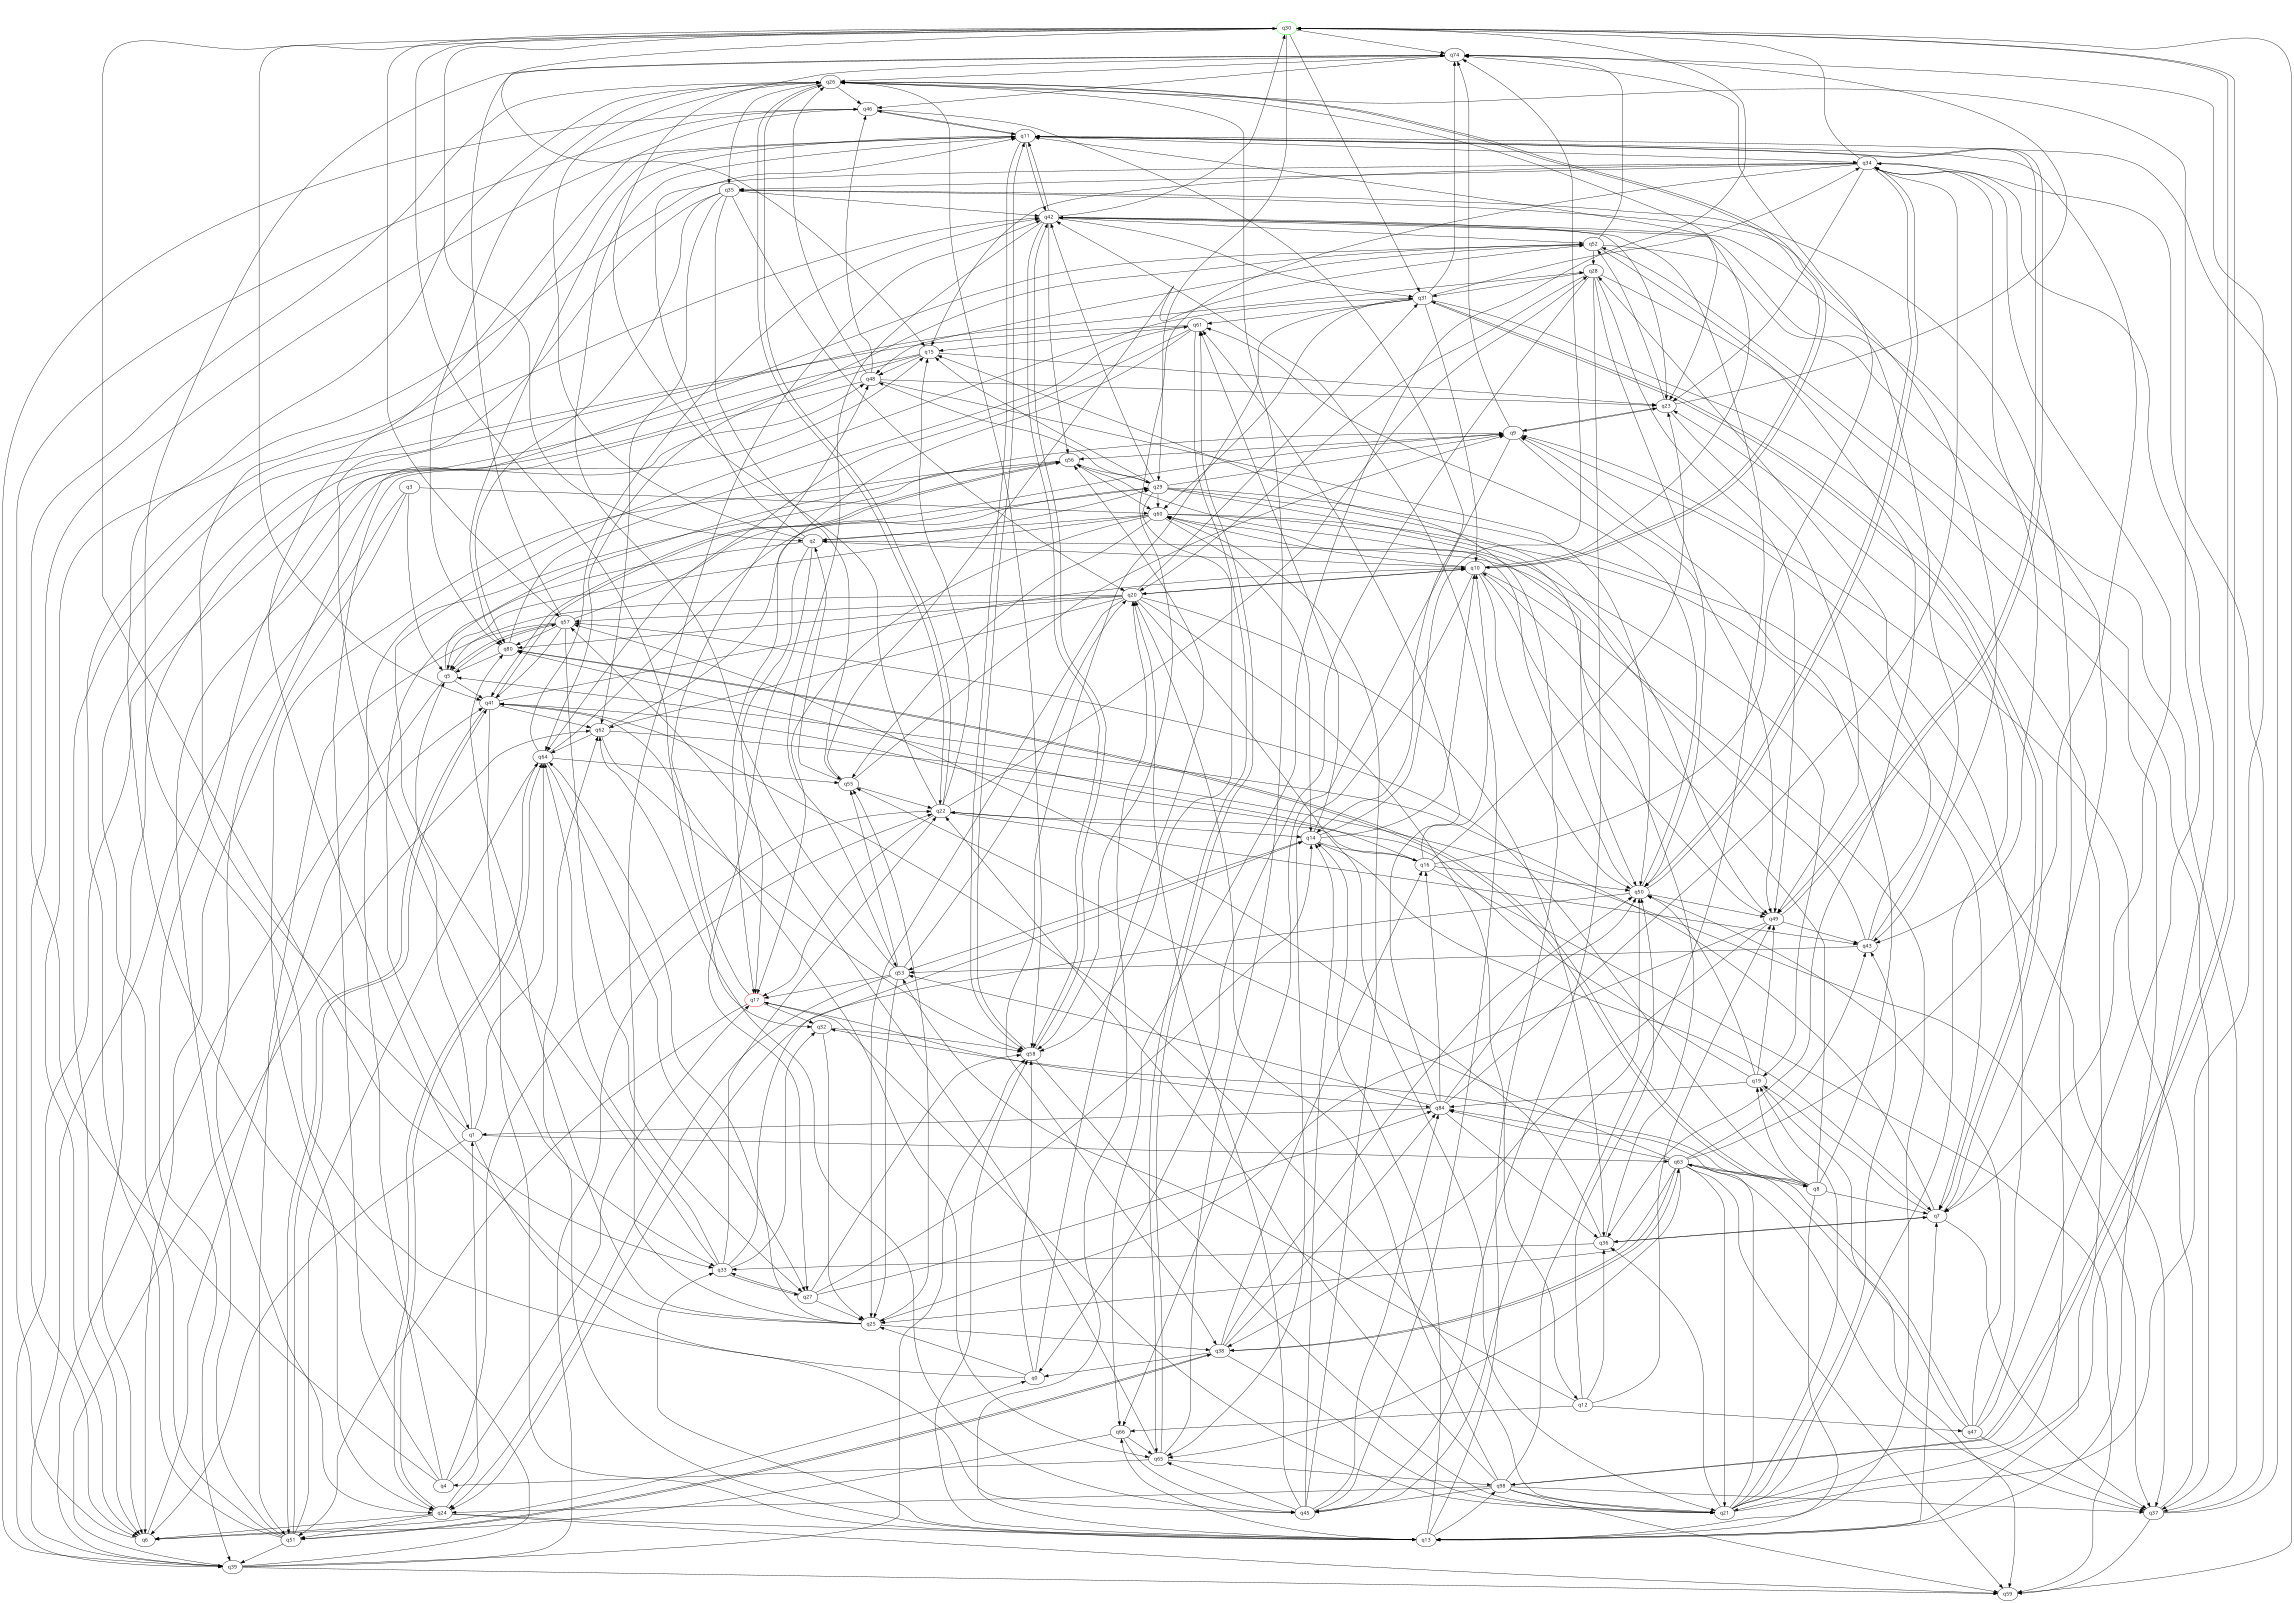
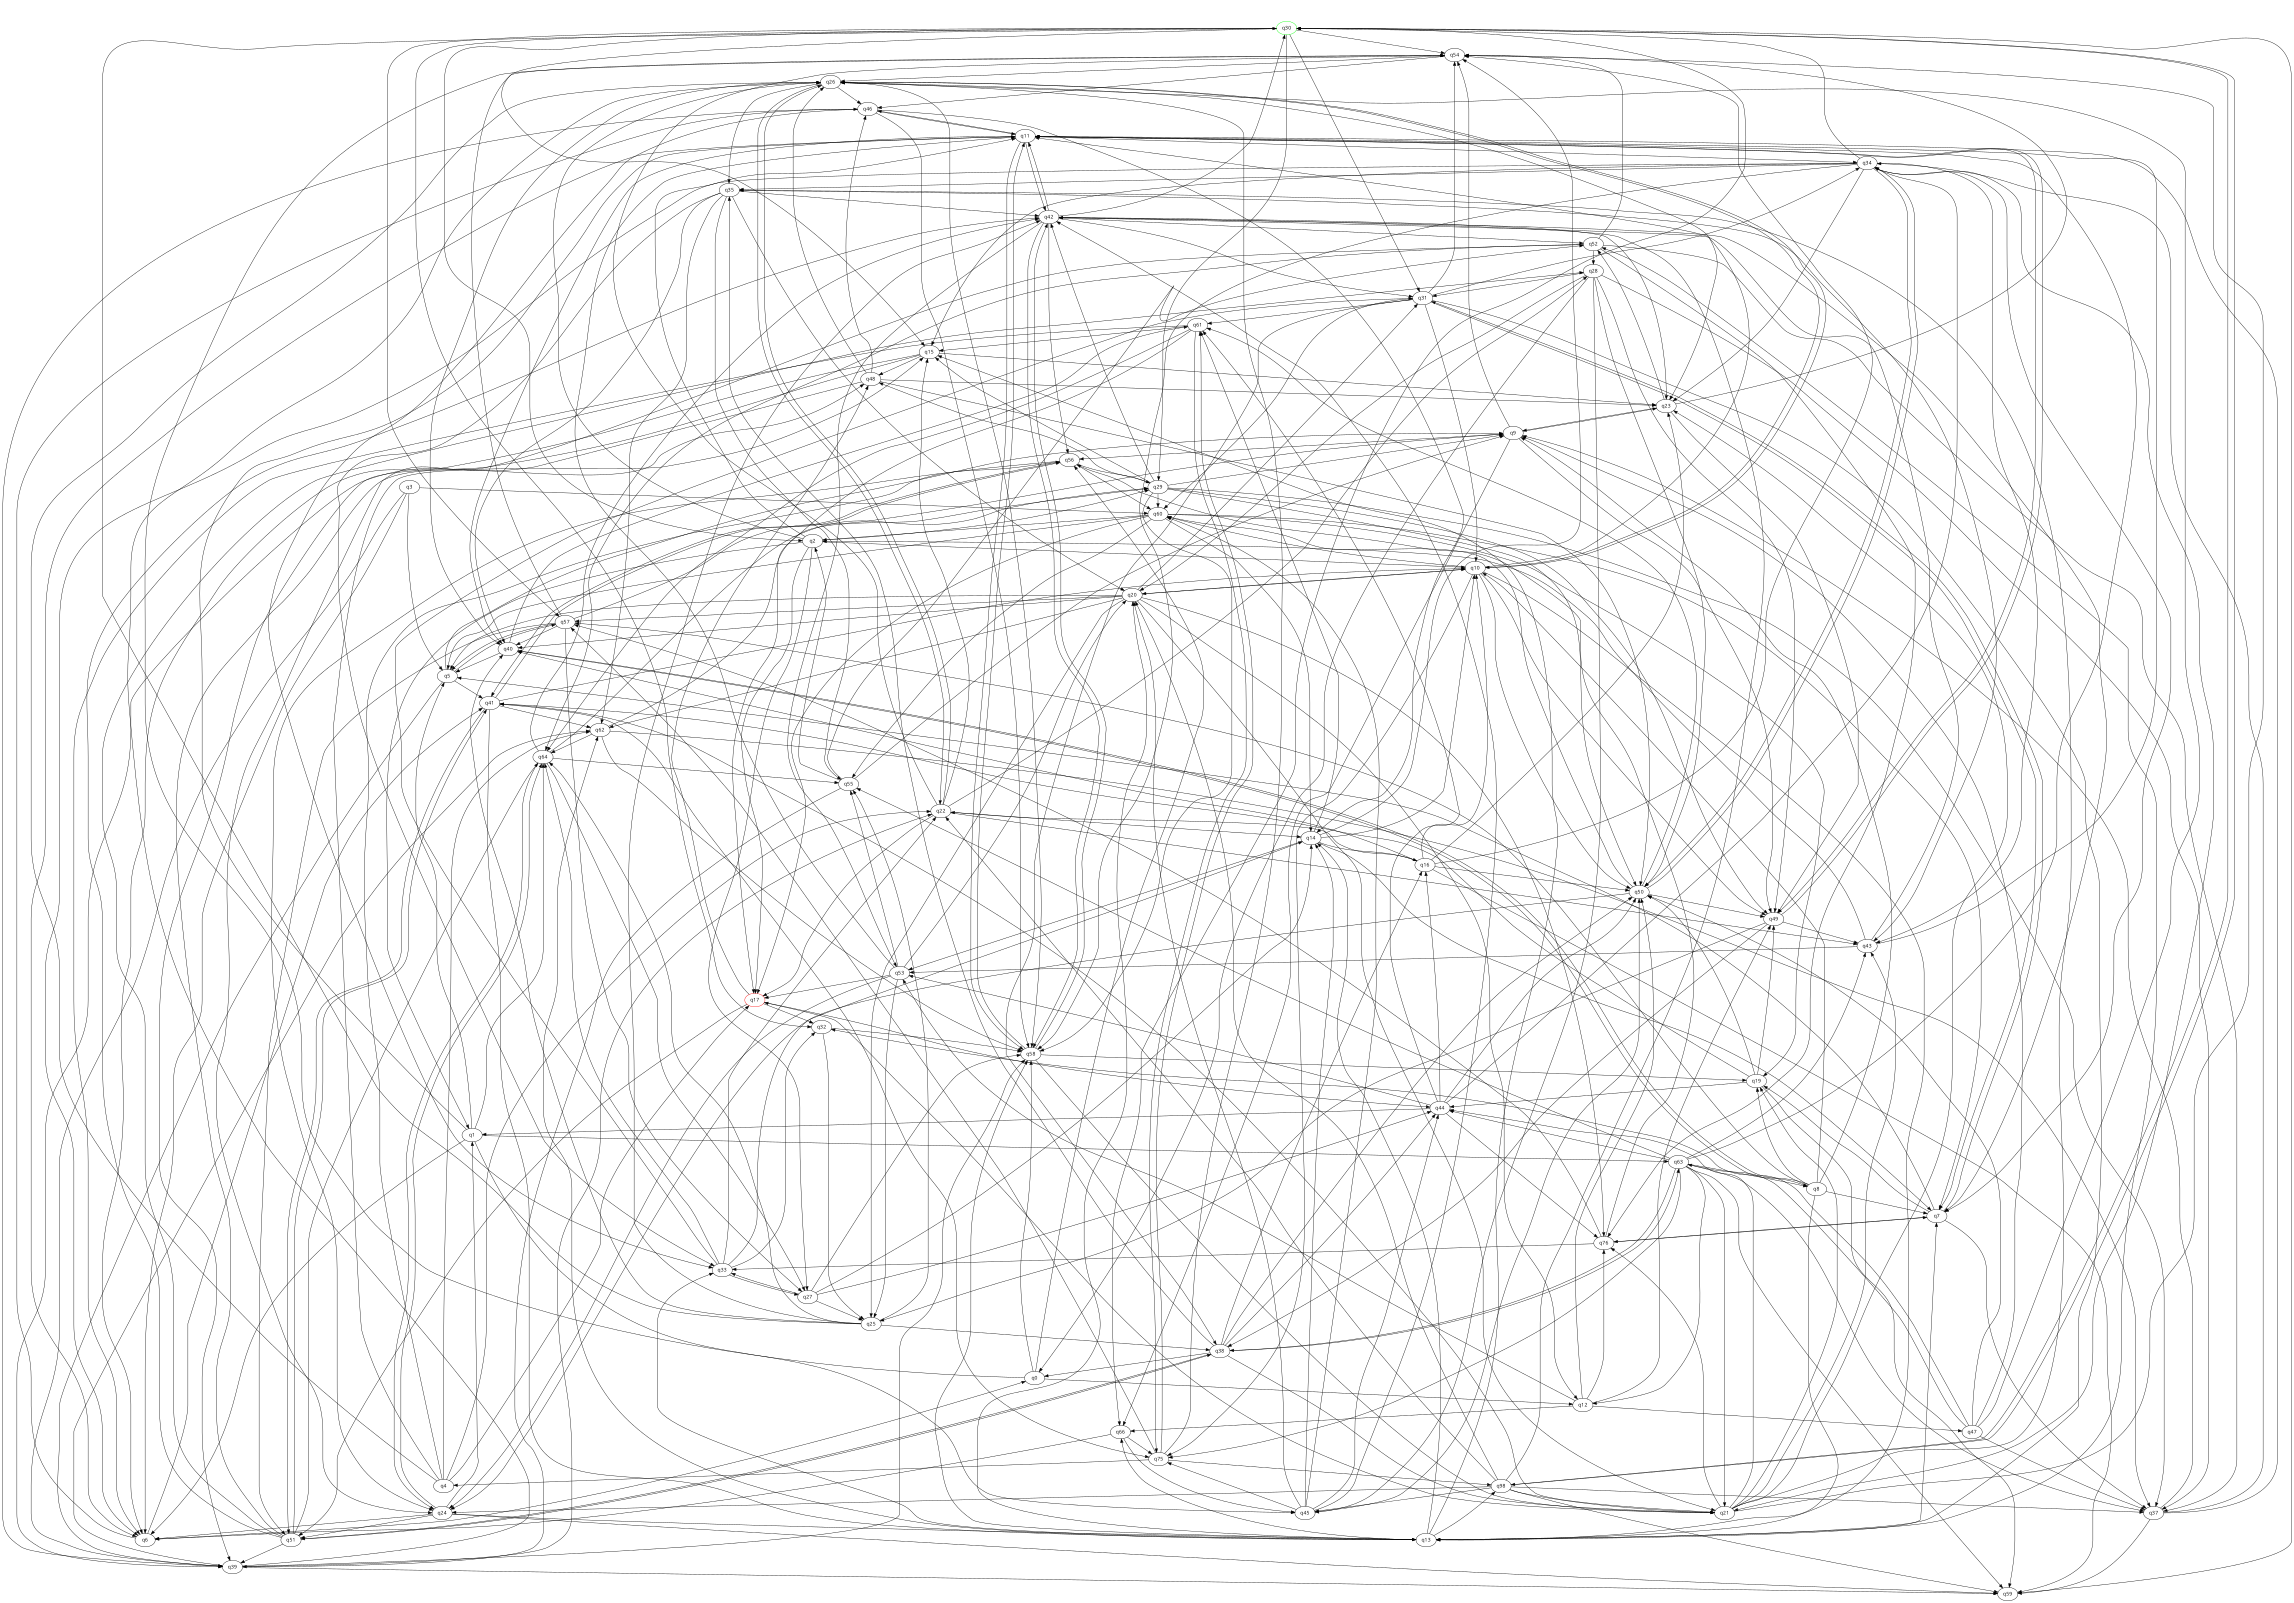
(394, 48) -> none
(1455, 55) -> (1455, 55)
(1225, 282) -> none
none -> (979, 494)
(1870, 594) -> (2057, 156)
(508, 649) -> (508, 649)
(533, 664) -> none
none -> (913, 788)
(893, 797) -> (523, 1253)
none -> (1392, 1068)
(1440, 1108) -> (1440, 1108)
(876, 1226) -> (449, 1070)
(1604, 1243) -> (1604, 1243)
(1280, 1285) -> (1699, 1313)
(955, 1351) -> (1320, 1392)
(1159, 1459) -> (1159, 1459)
